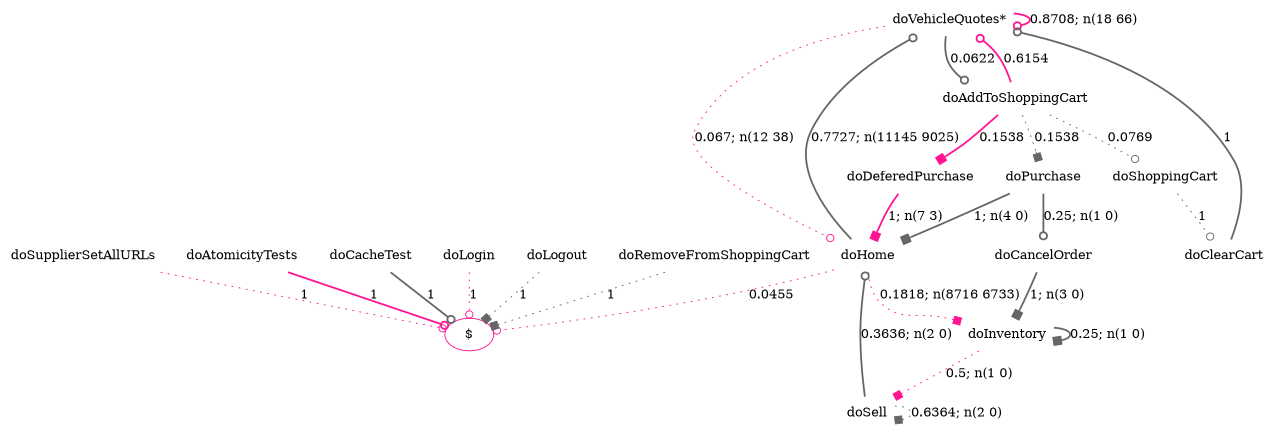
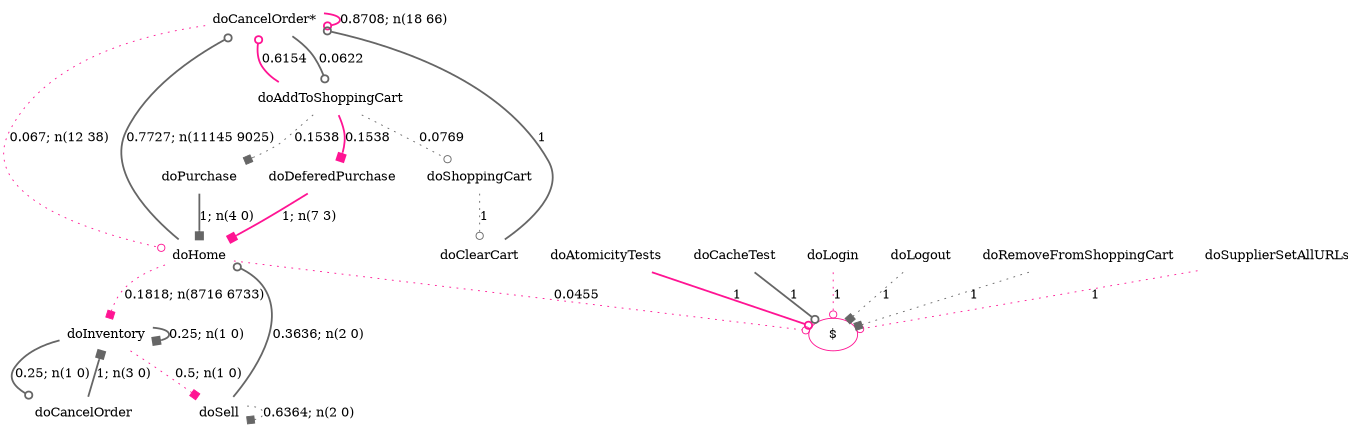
(949, 20) -> (264, 20)
(1043, 213) -> (22, 360)
